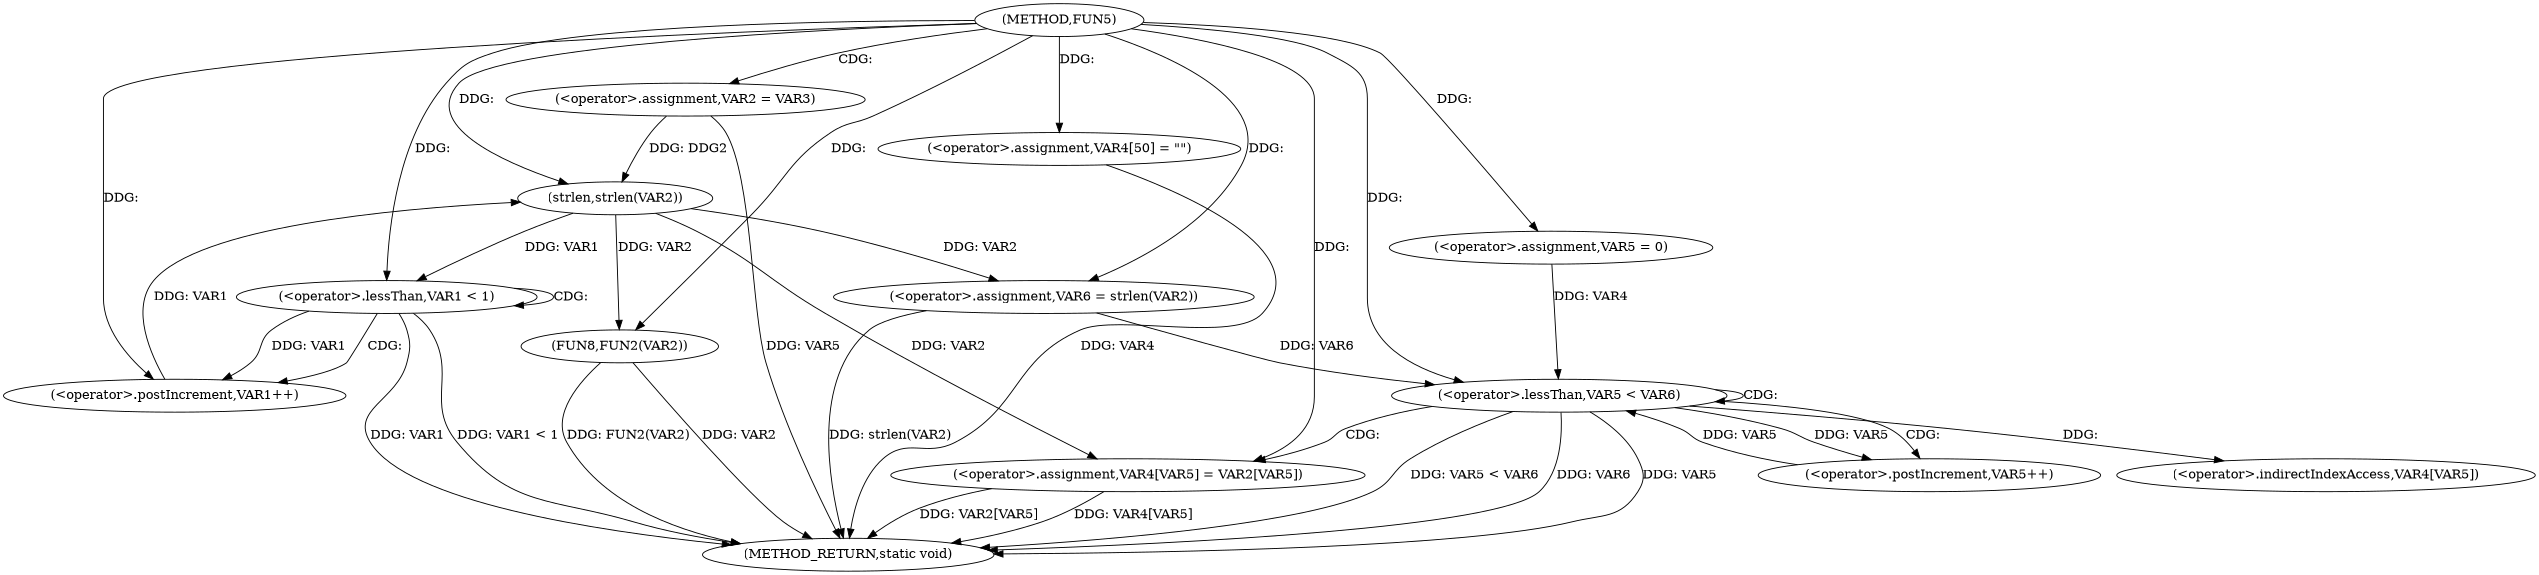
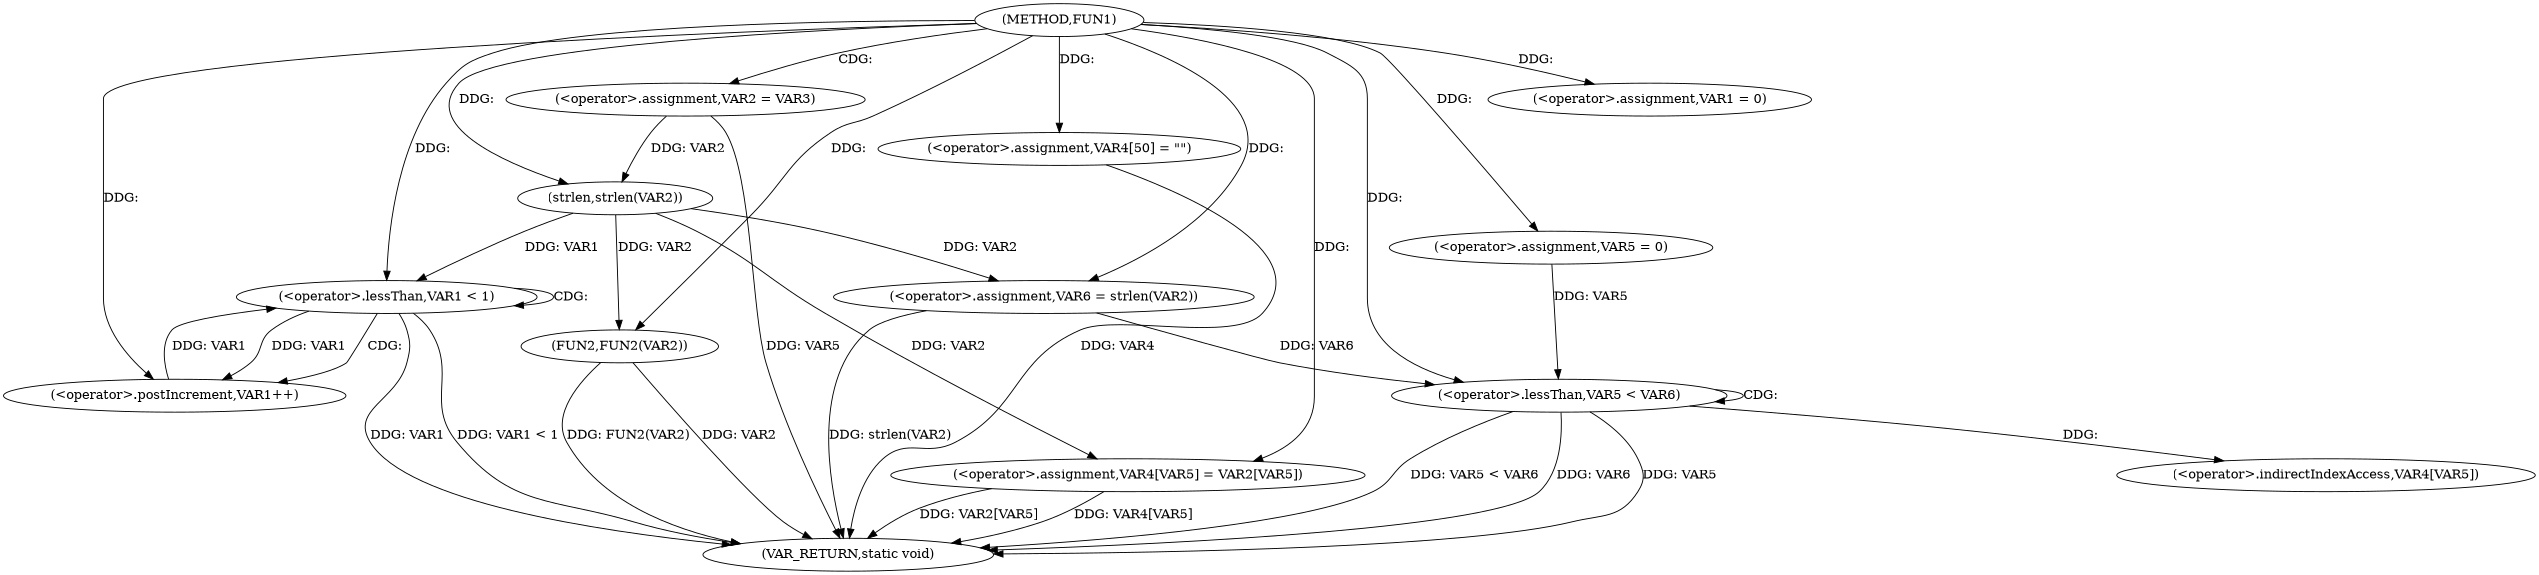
(1059, 20) -> (1059, 20)
none -> (1650, 100)
(688, 149) -> (688, 149)
(275, 230) -> (193, 321)
(1591, 297) -> (1591, 297)
(620, 346) -> (620, 346)
(1347, 428) -> none
(1929, 475) -> none
(848, 555) -> (848, 555)
